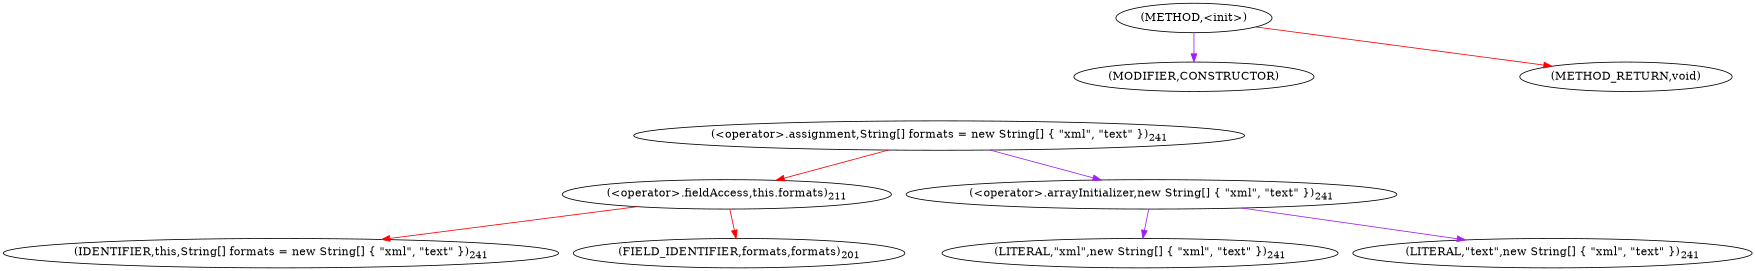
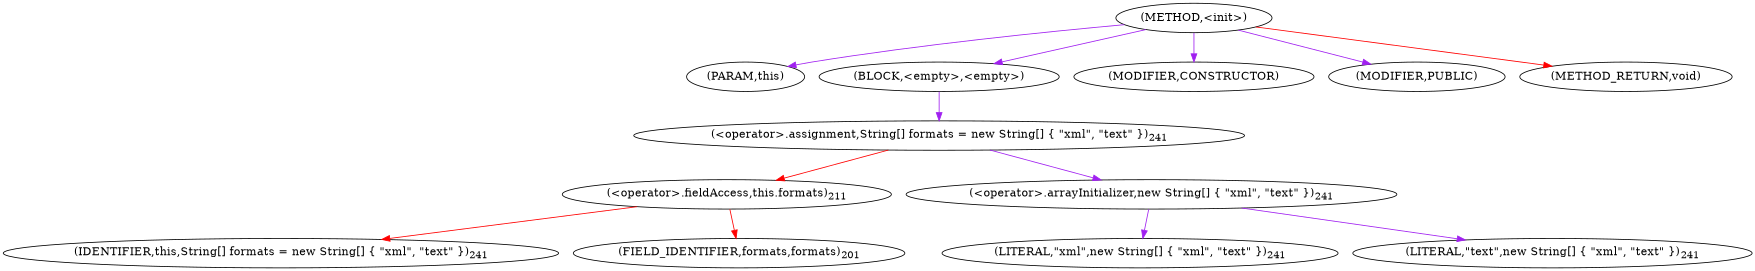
none -> (746, 77)
none -> (939, 77)
none -> (1417, 77)
